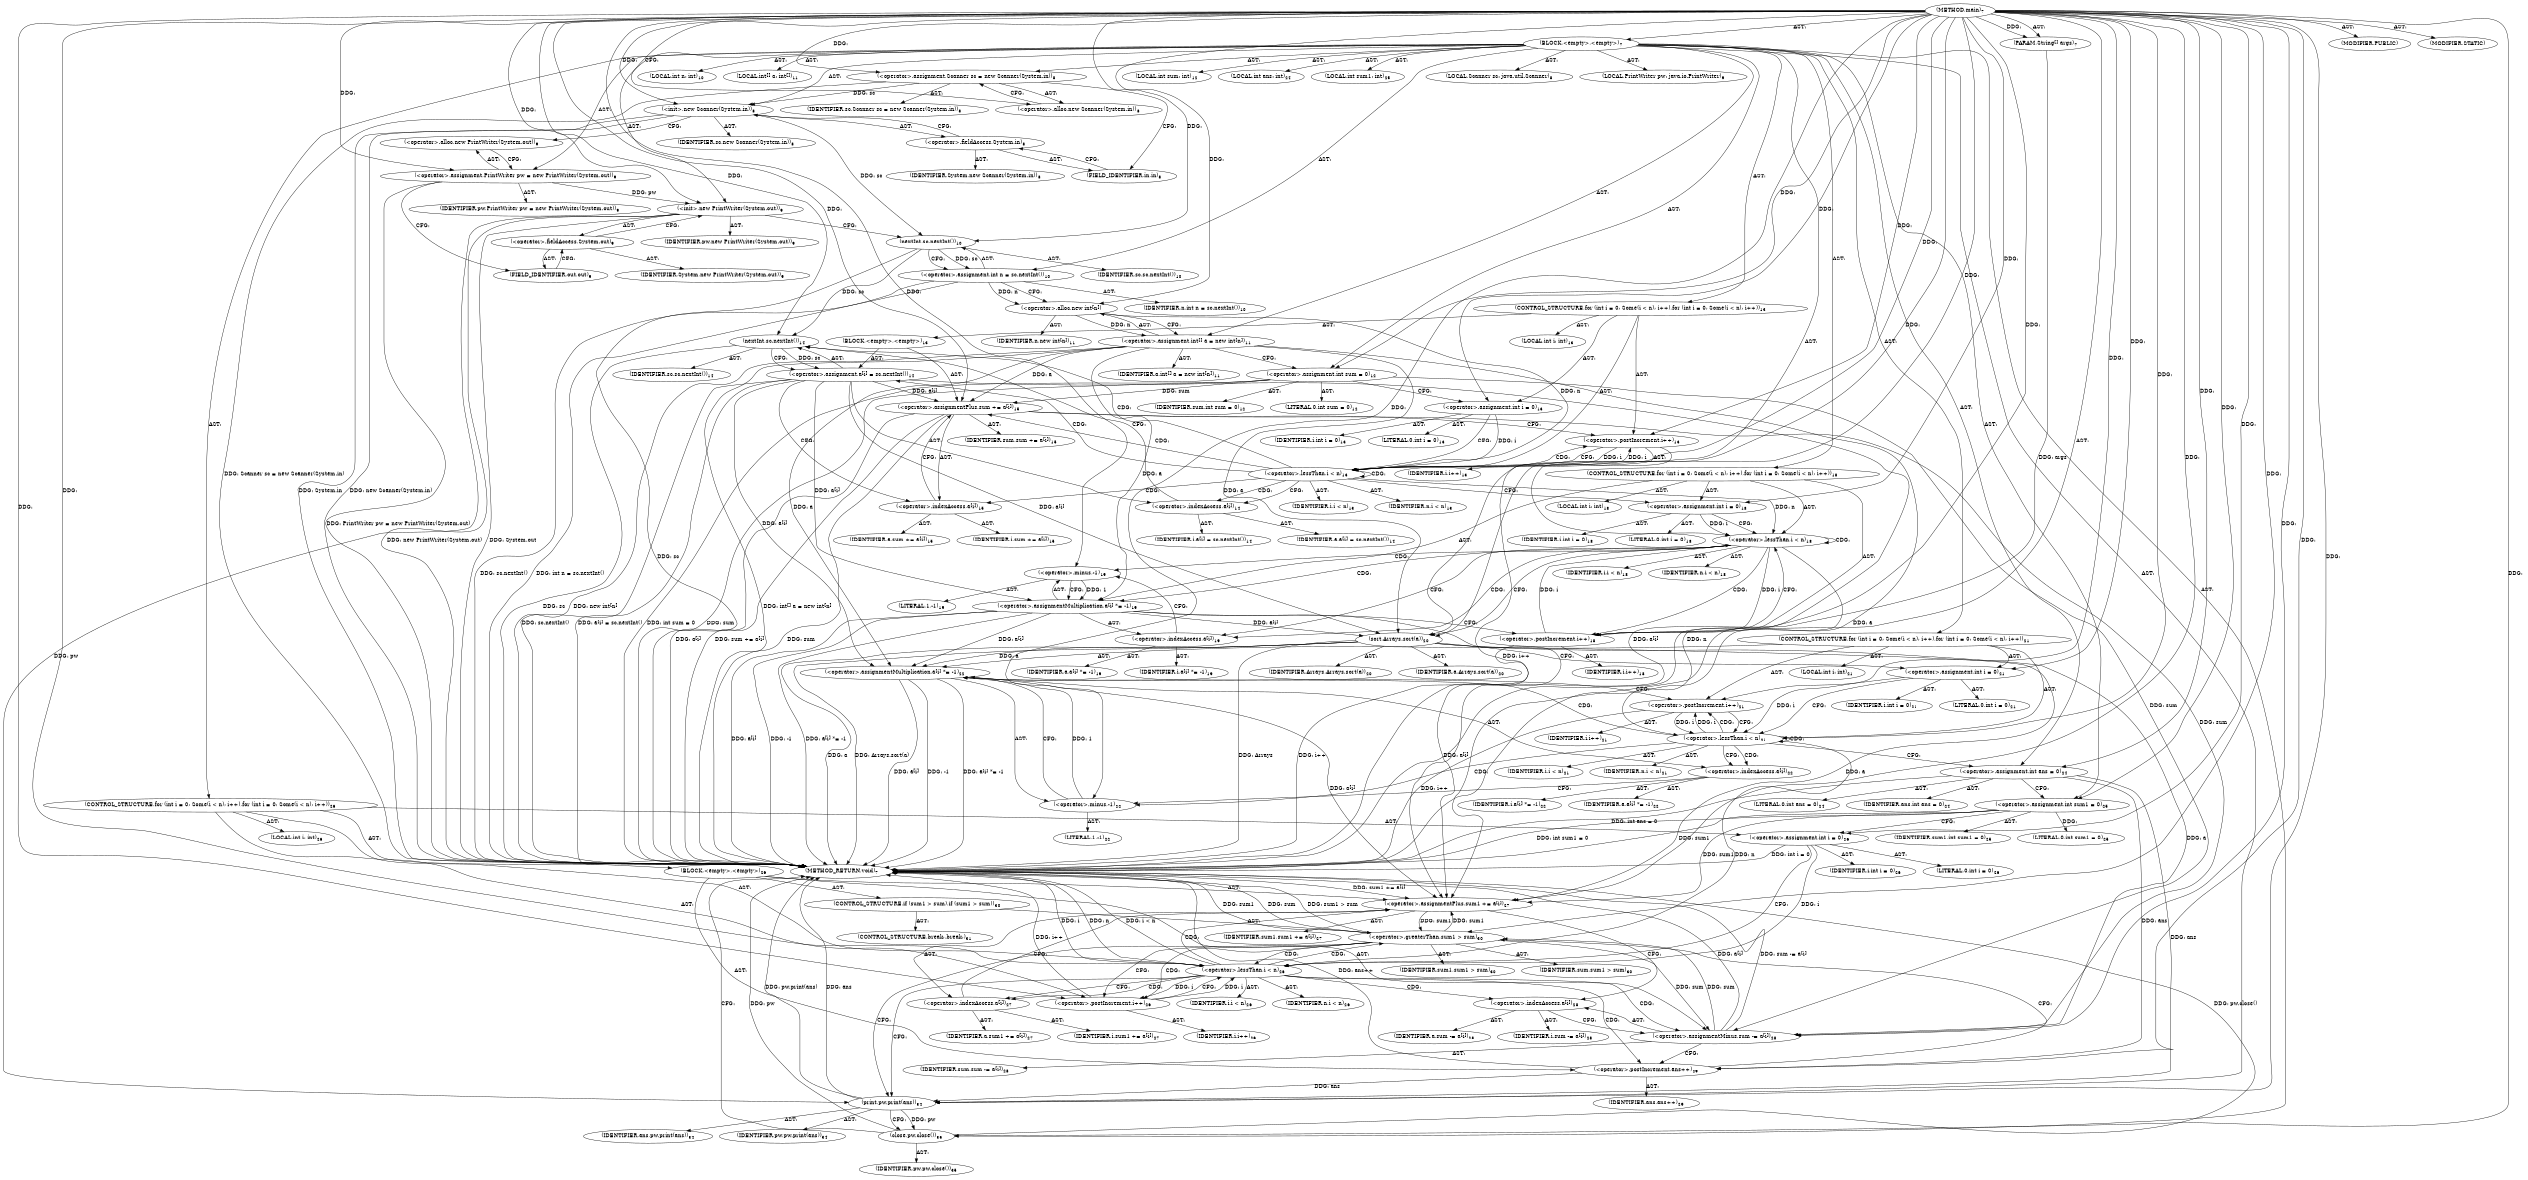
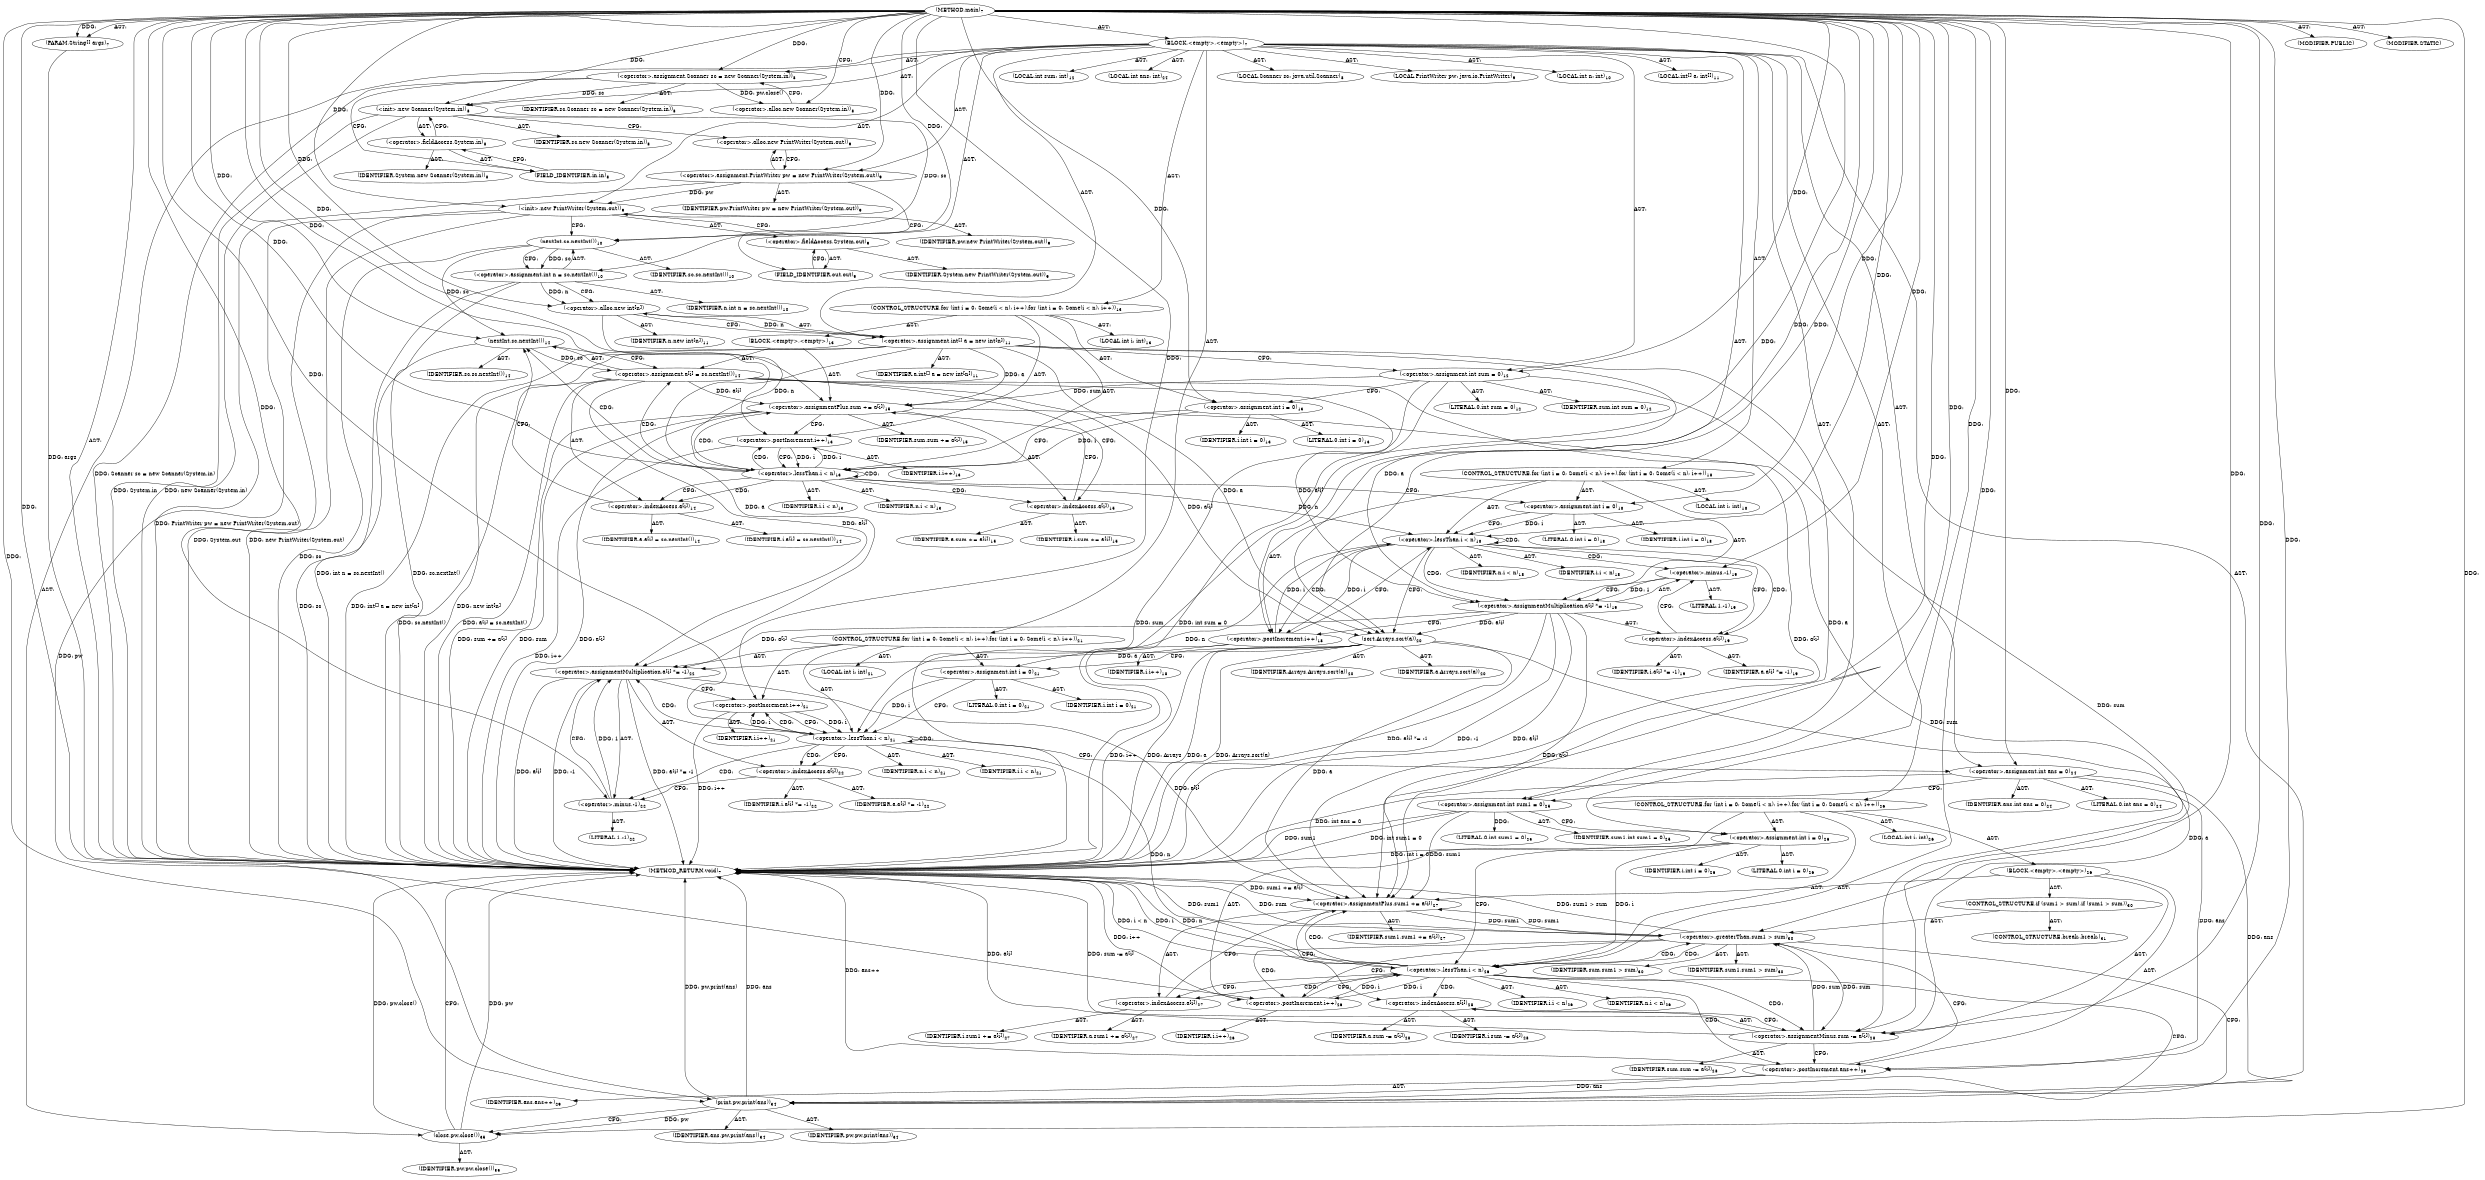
(1358, 77) -> none
(1052, 93) -> (762, 93)
